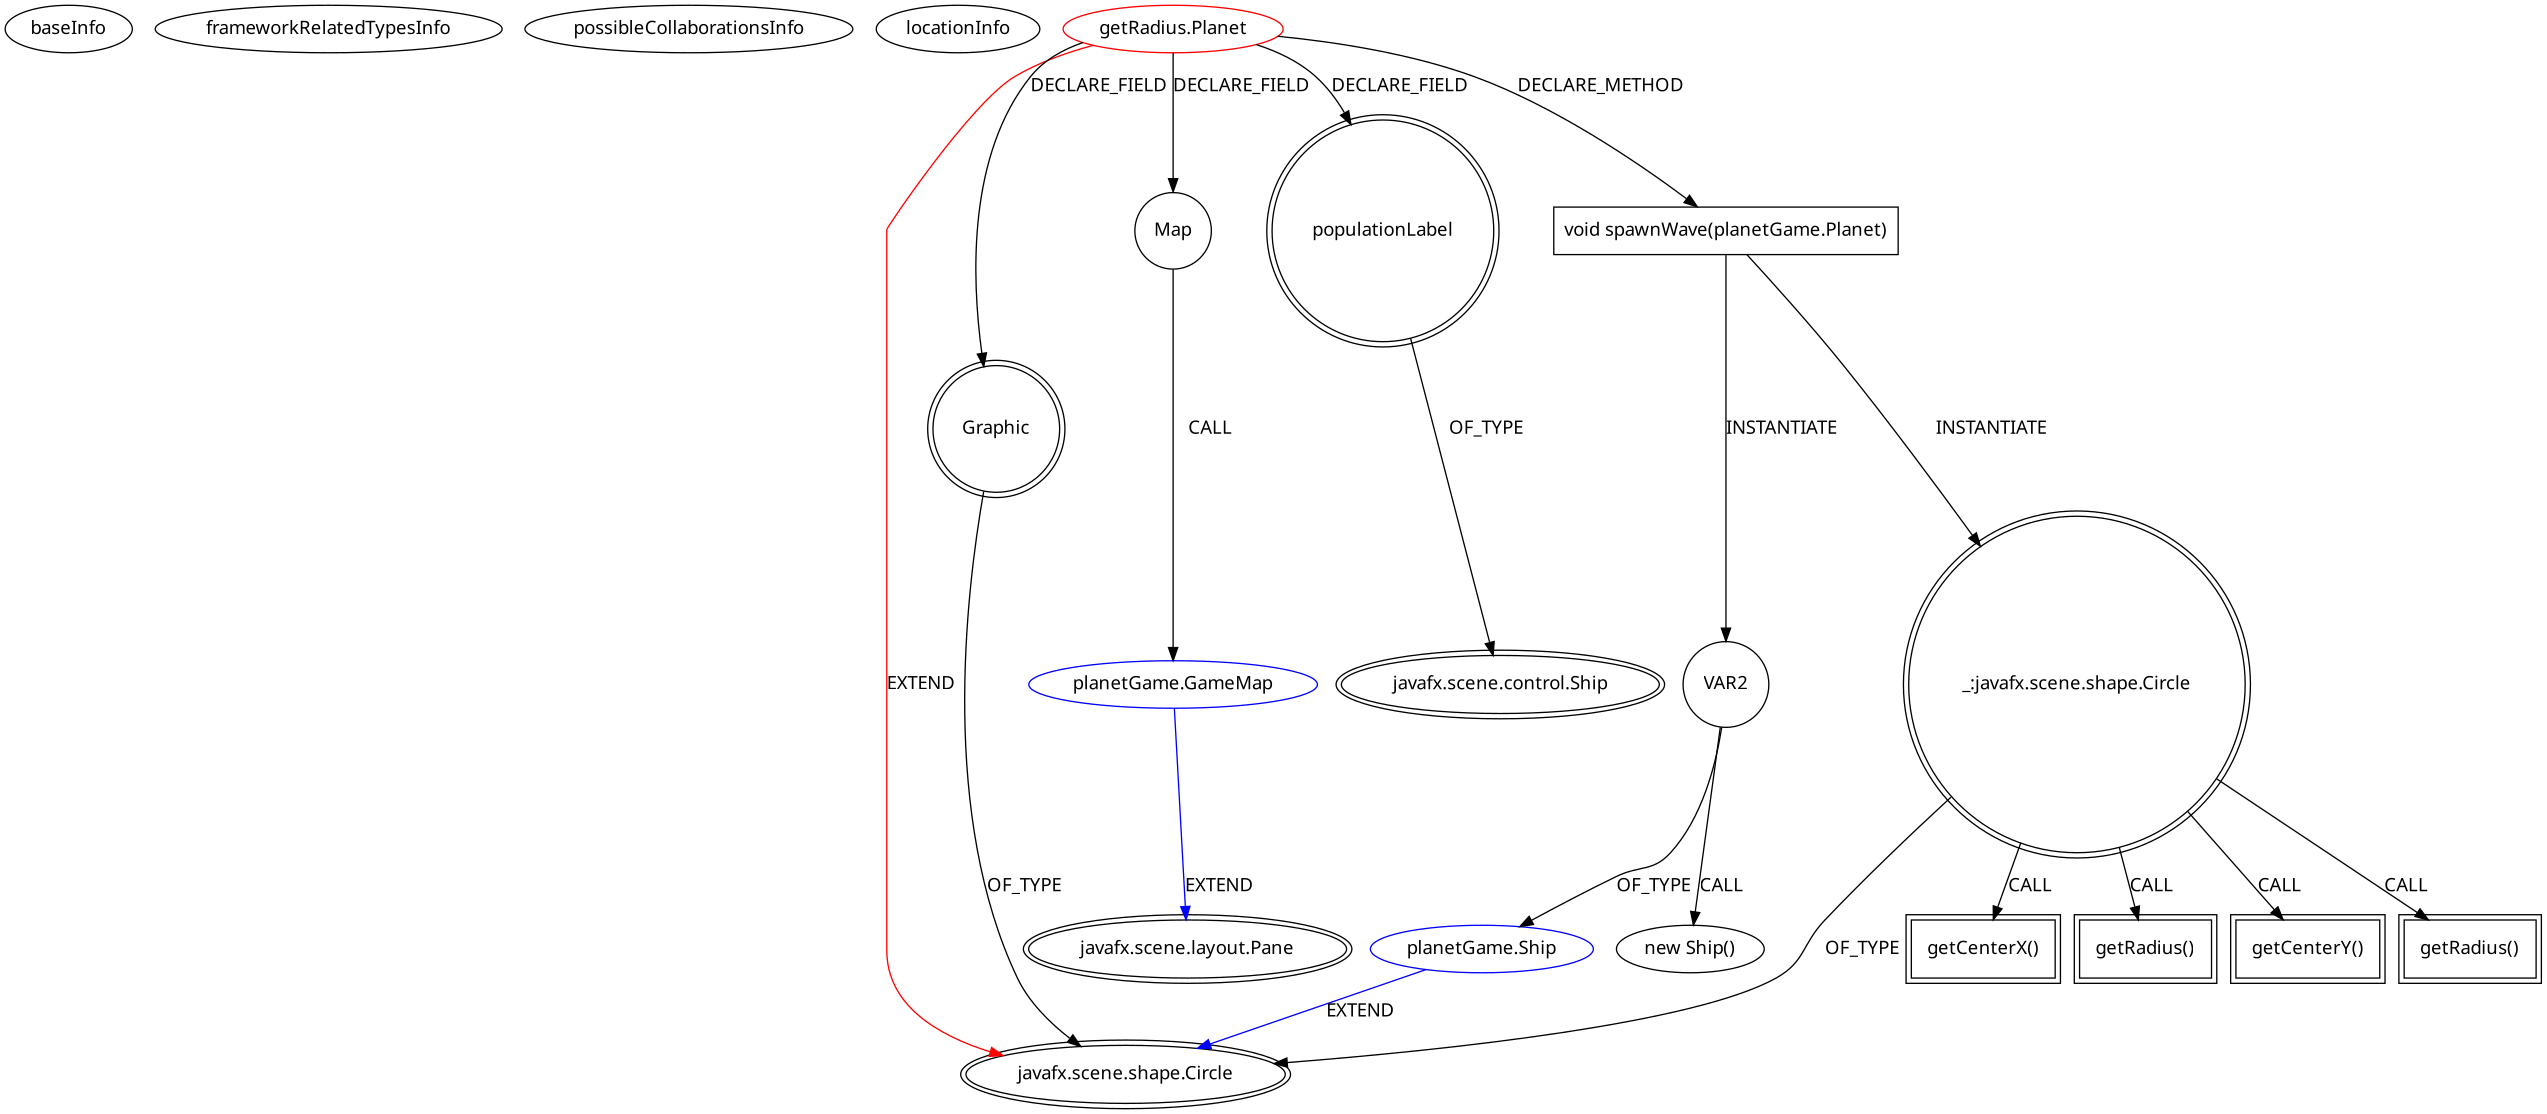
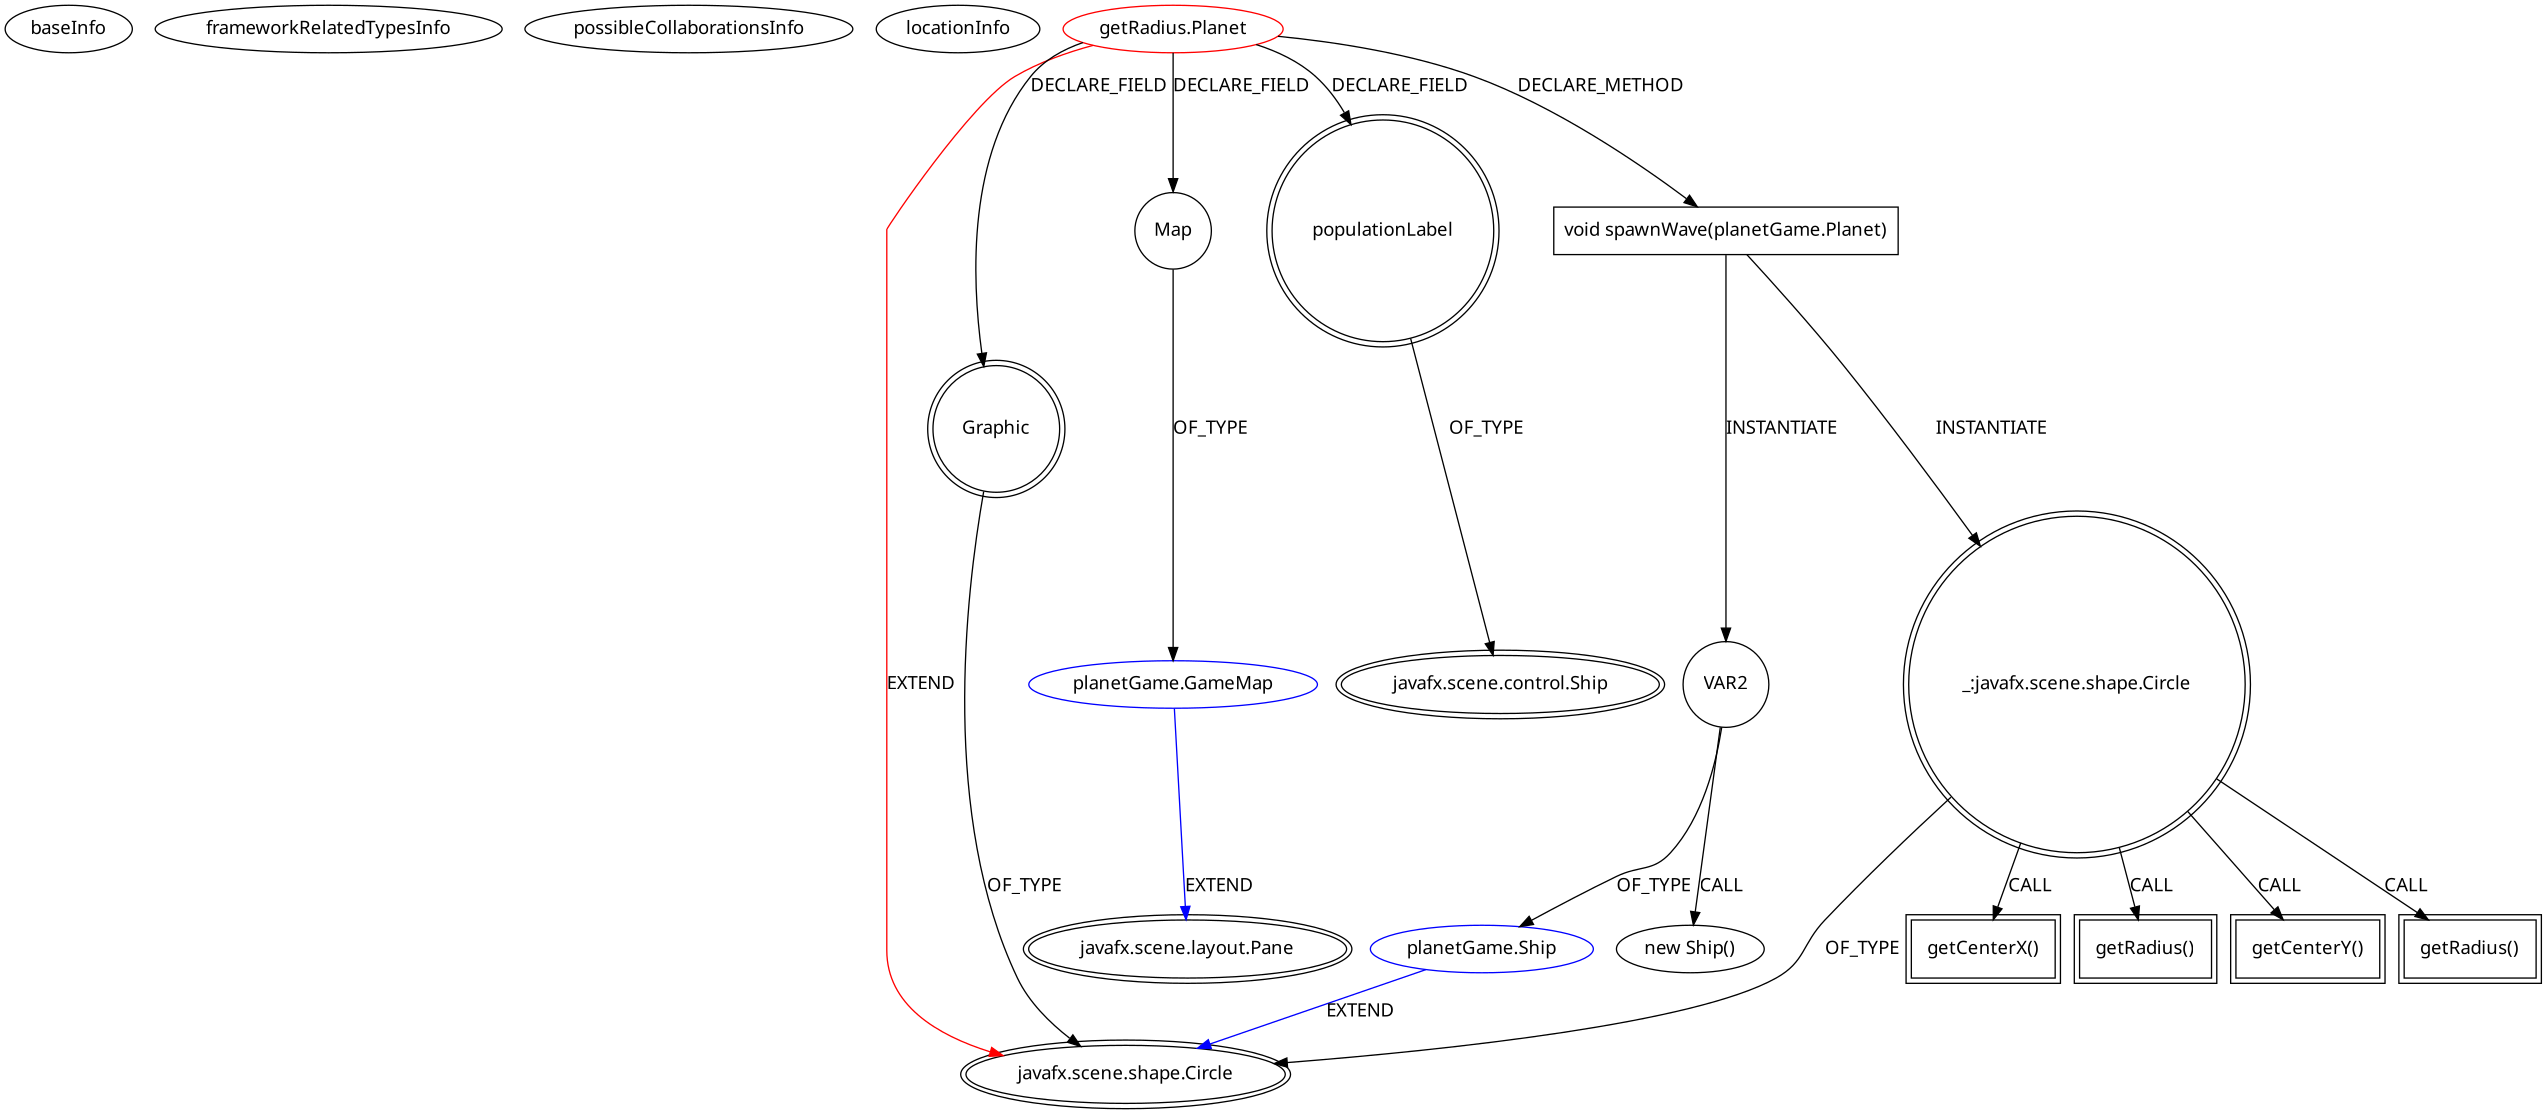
(1211, 429) -> (1211, 429)
